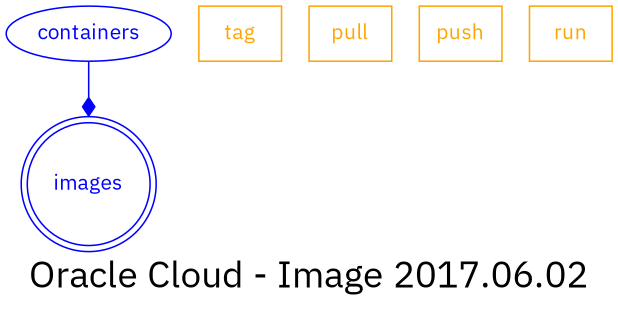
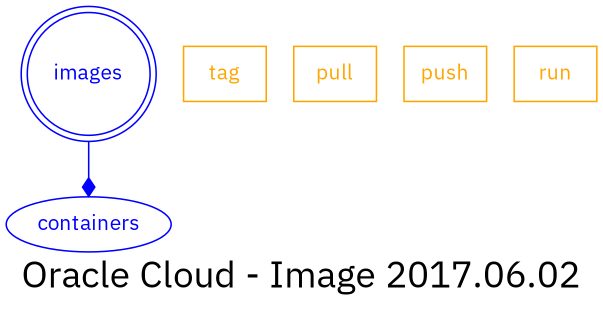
(89, 79) -> (89, 160)
